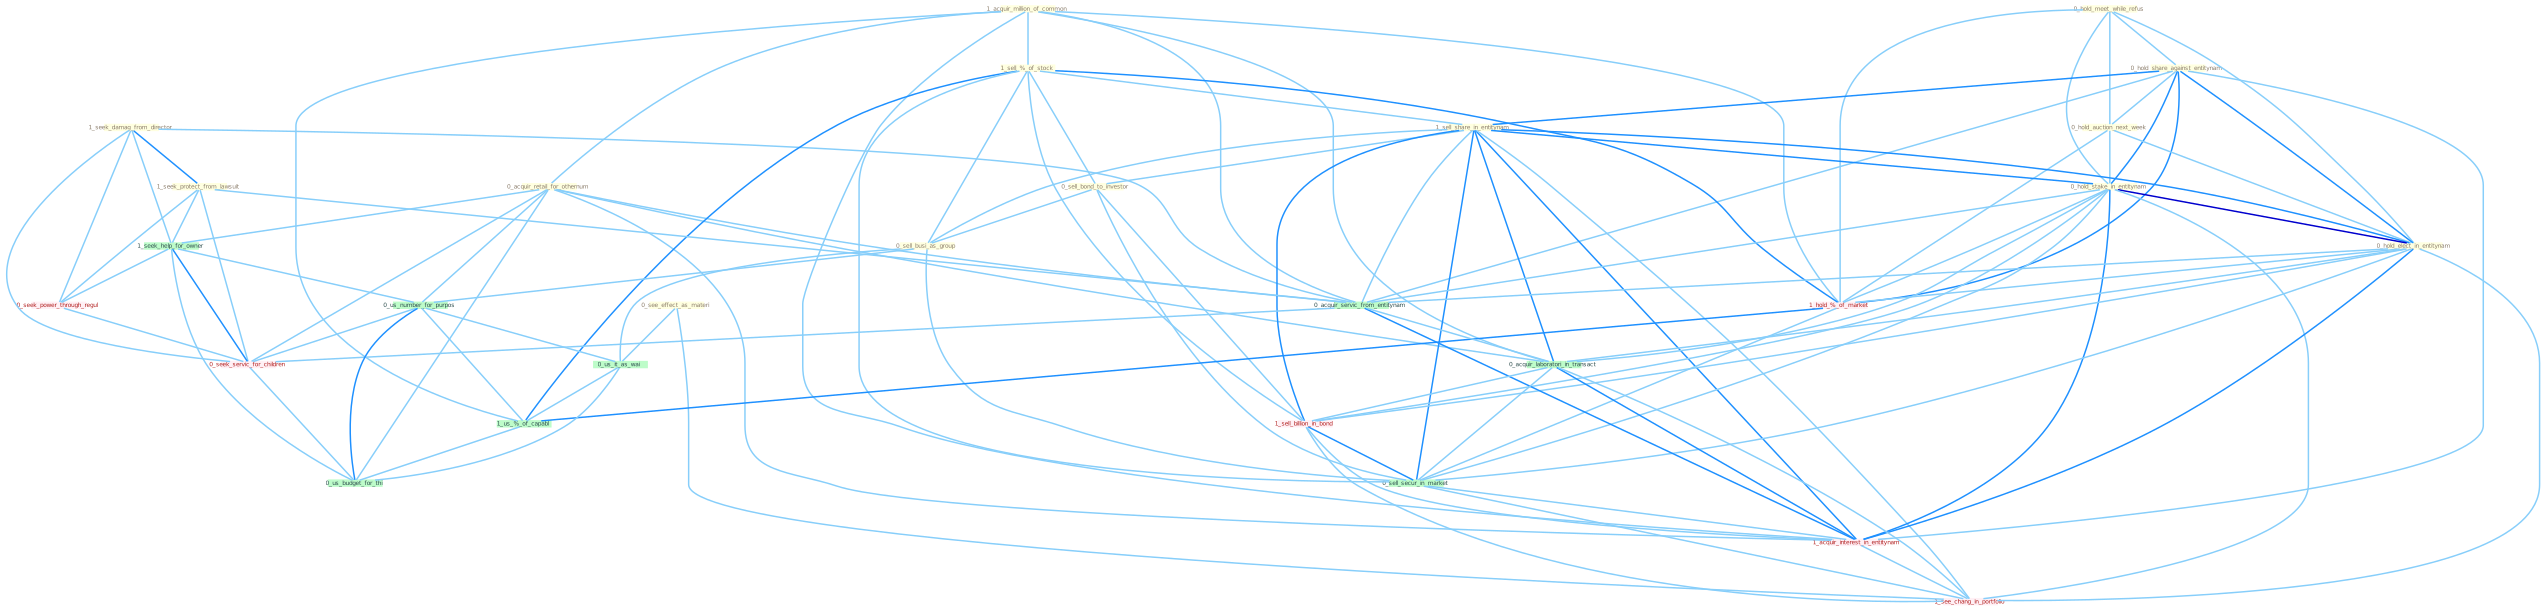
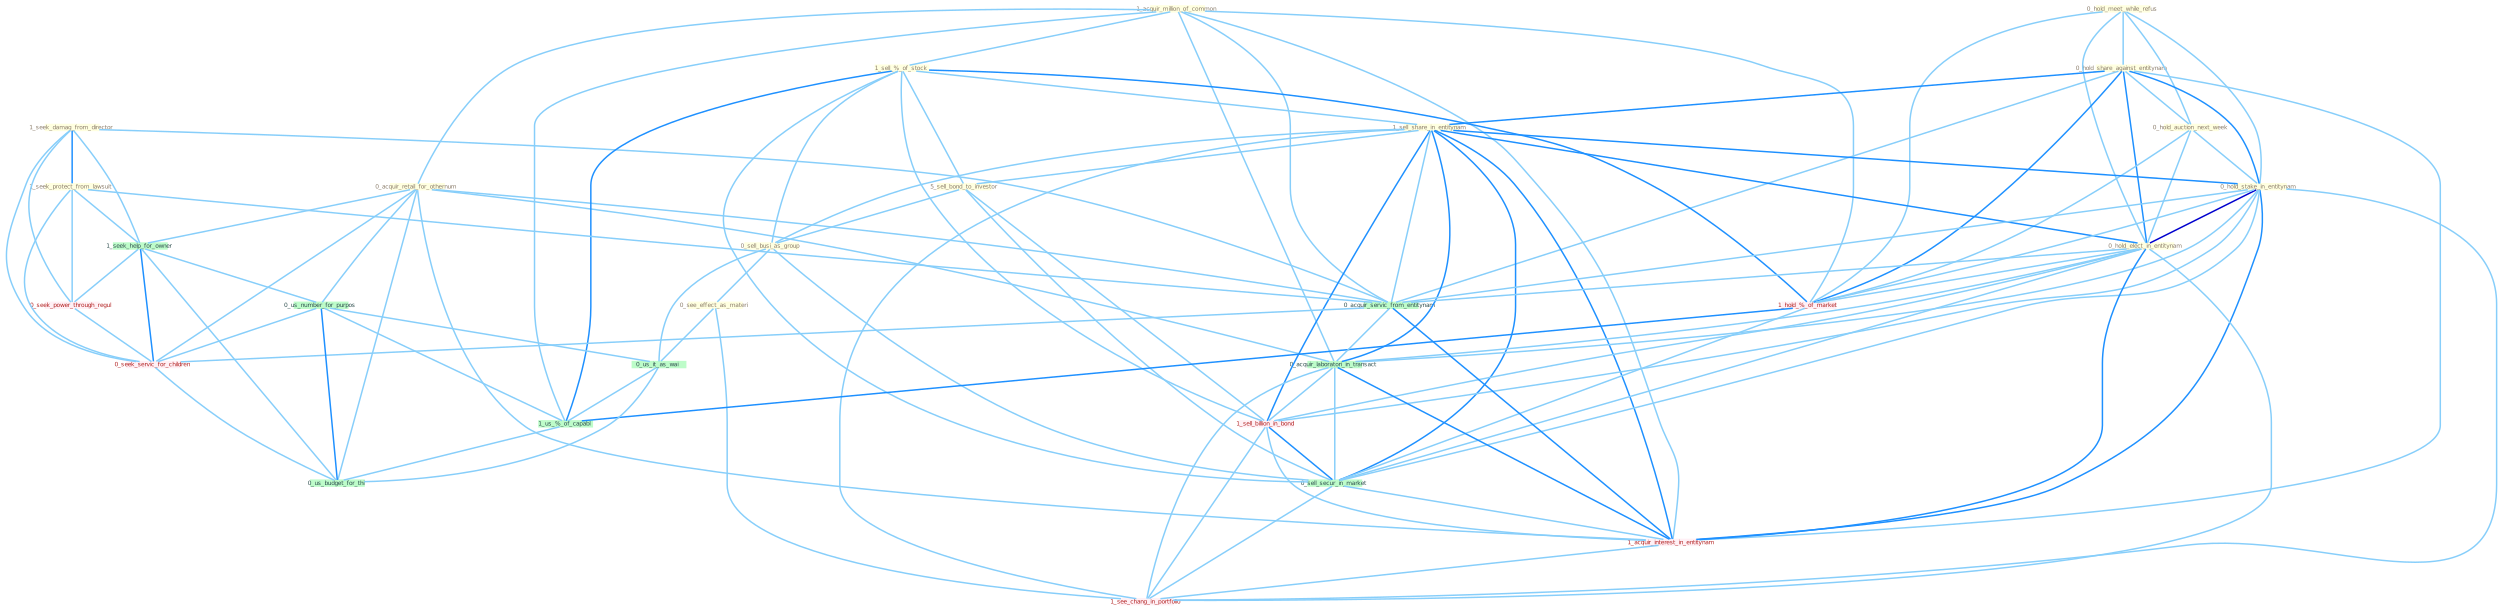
(1096, 187) -> (964, 187)
(662, 277) -> (741, 278)
